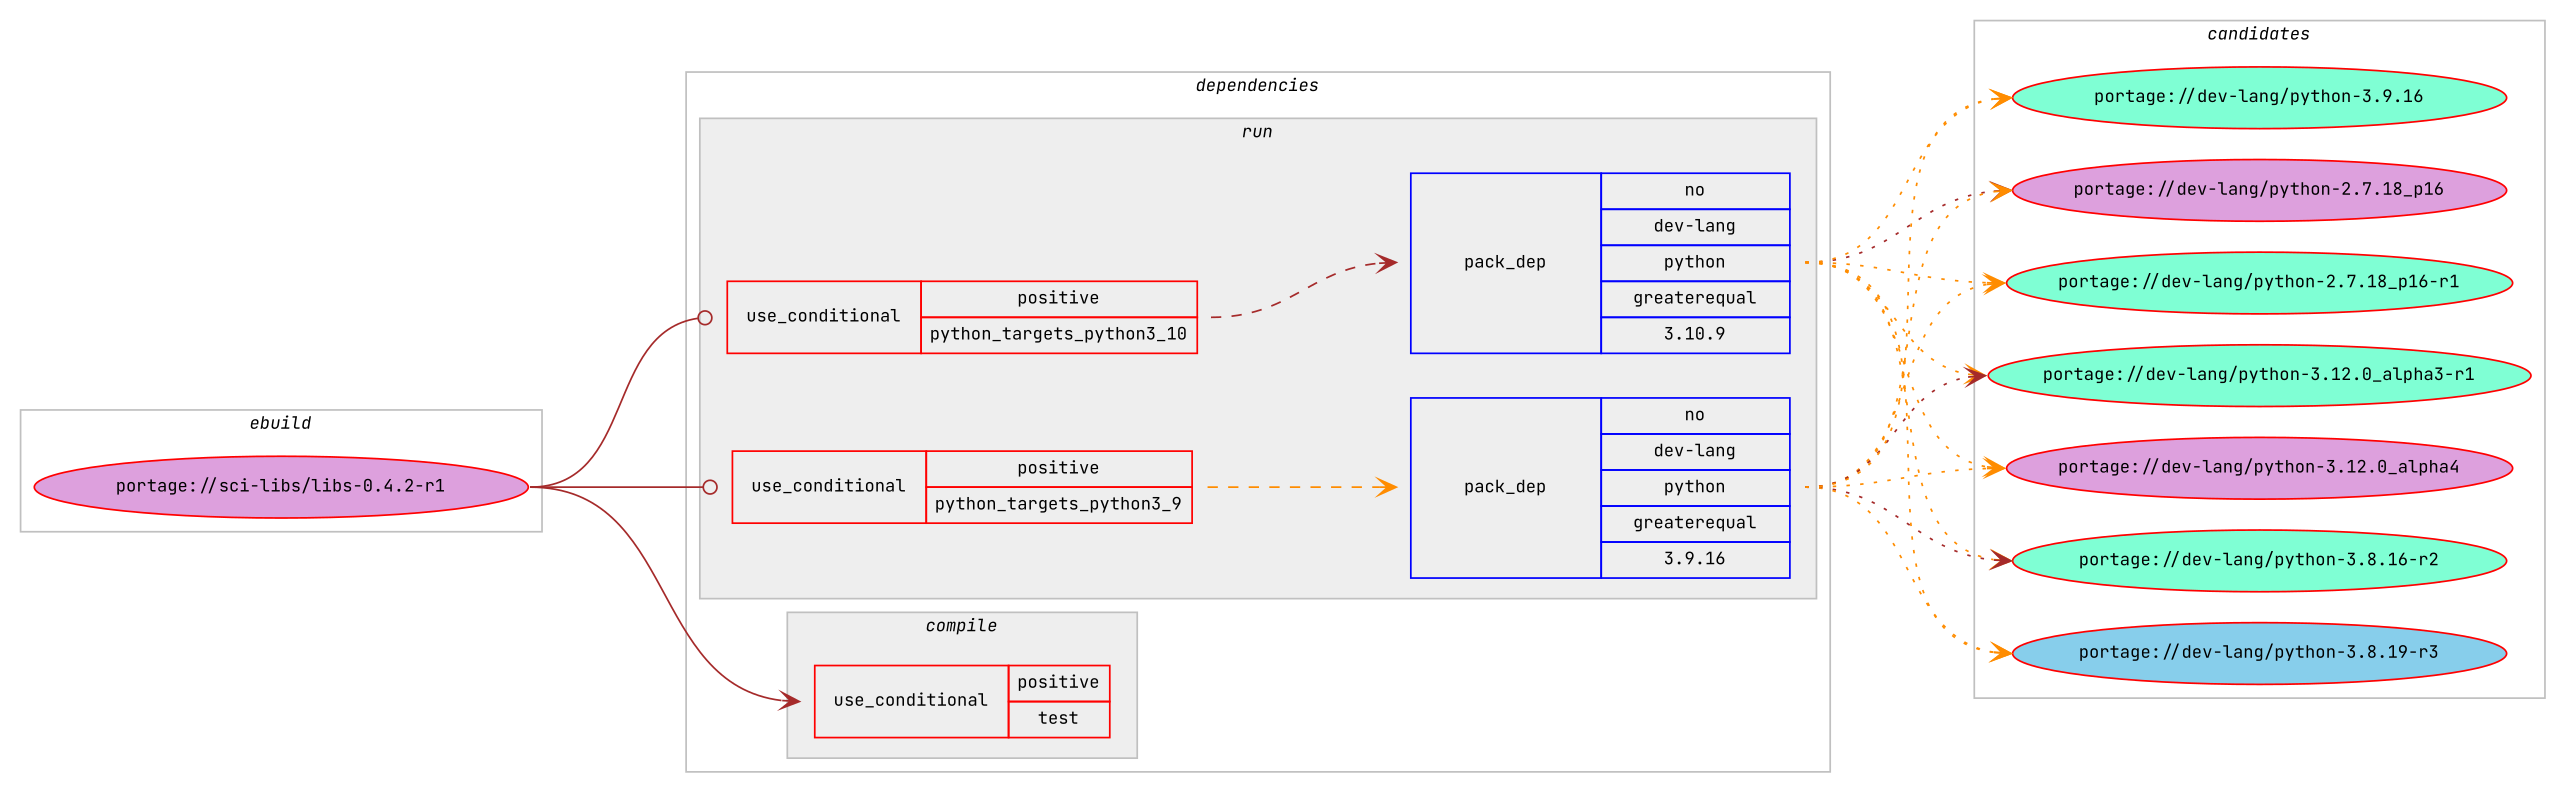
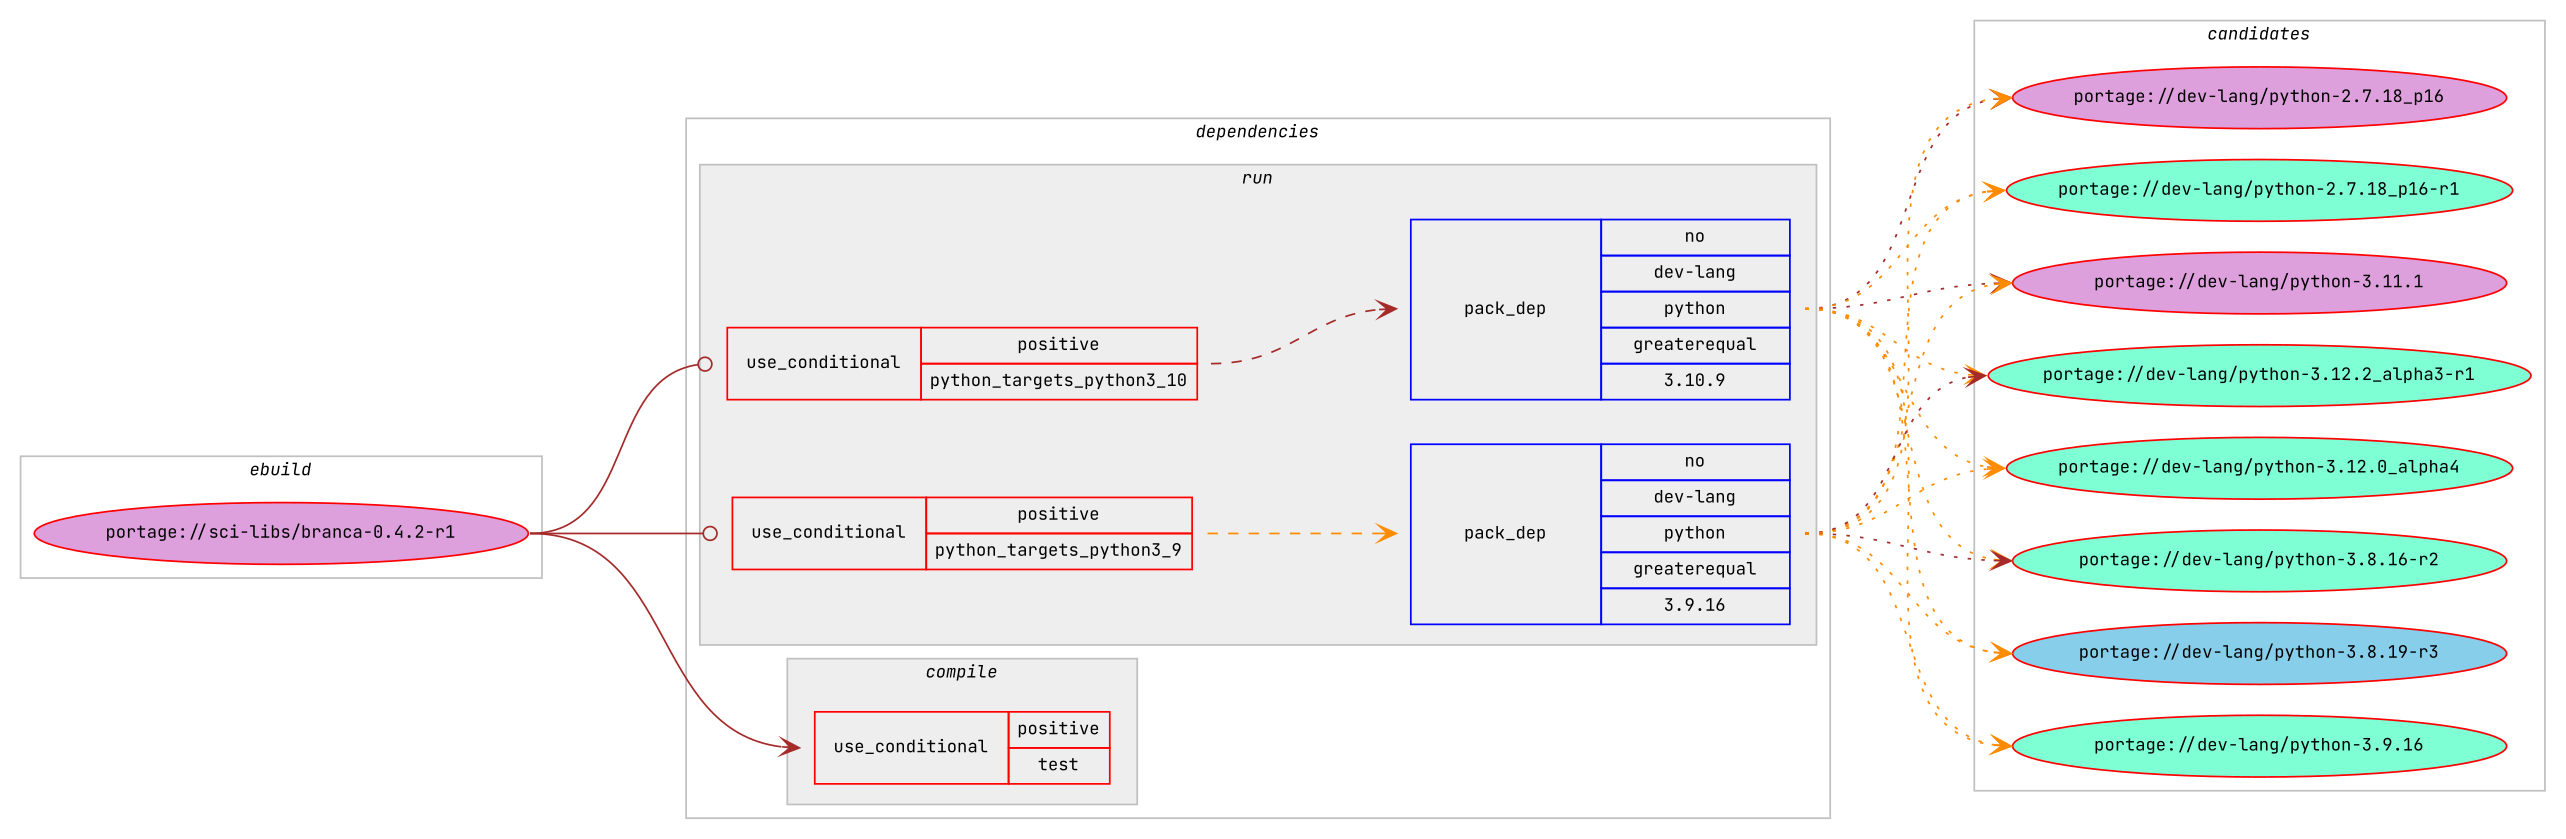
none -> (2260, 283)
(2260, 376) -> (2260, 376)
(2260, 468) -> (2260, 468)
(281, 487) -> (281, 533)
